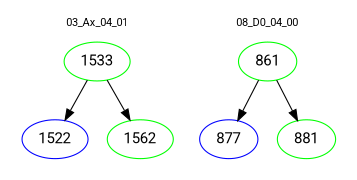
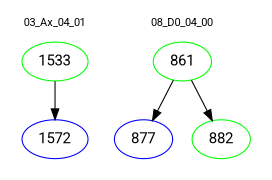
(55, 139) -> (55, 139)
(140, 139) -> none
(306, 139) -> (221, 139)
